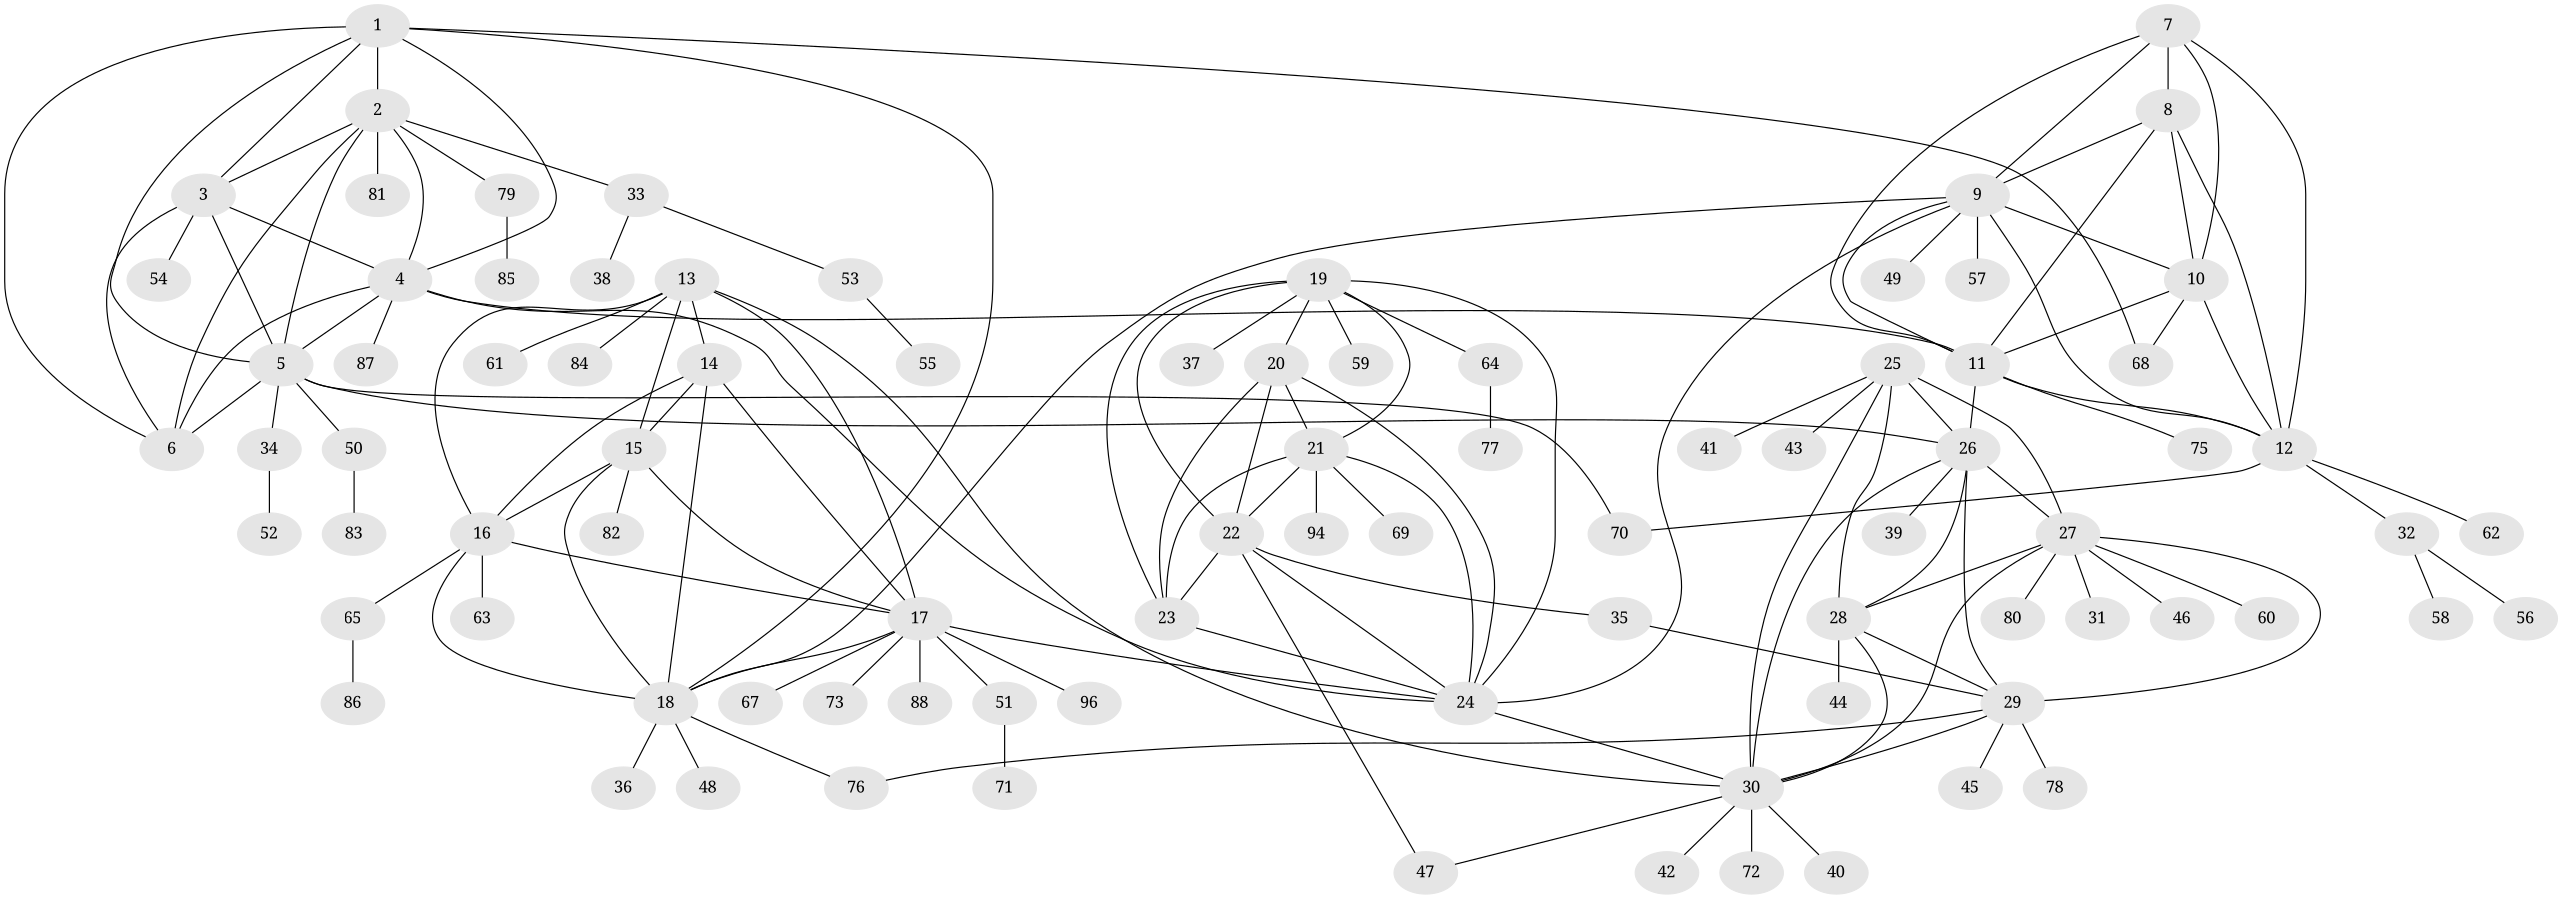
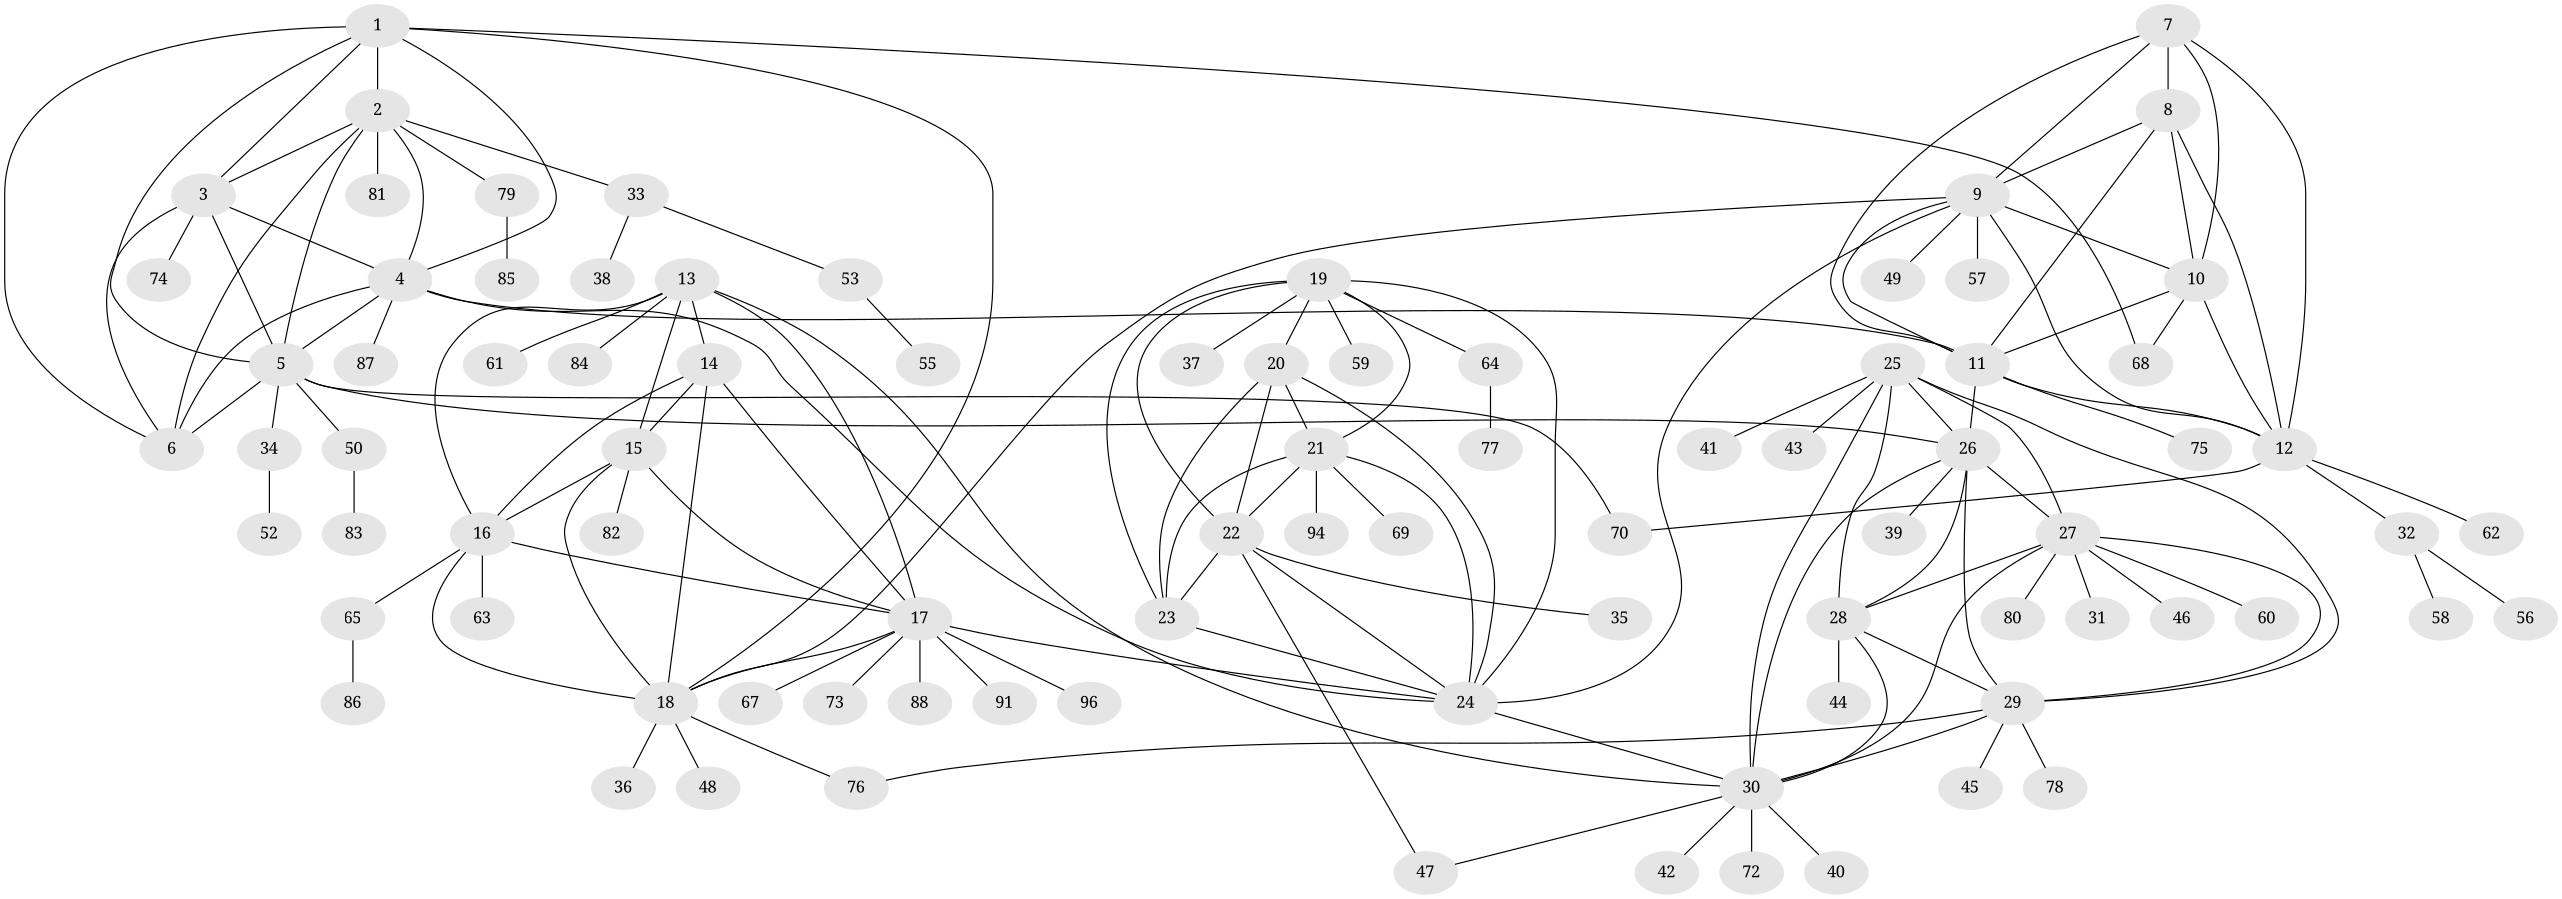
(159, 280) -> (159, 280)
(1816, 661) -> (2290, 543)
(1005, 703) -> (1005, 703)
(1005, 788) -> none
